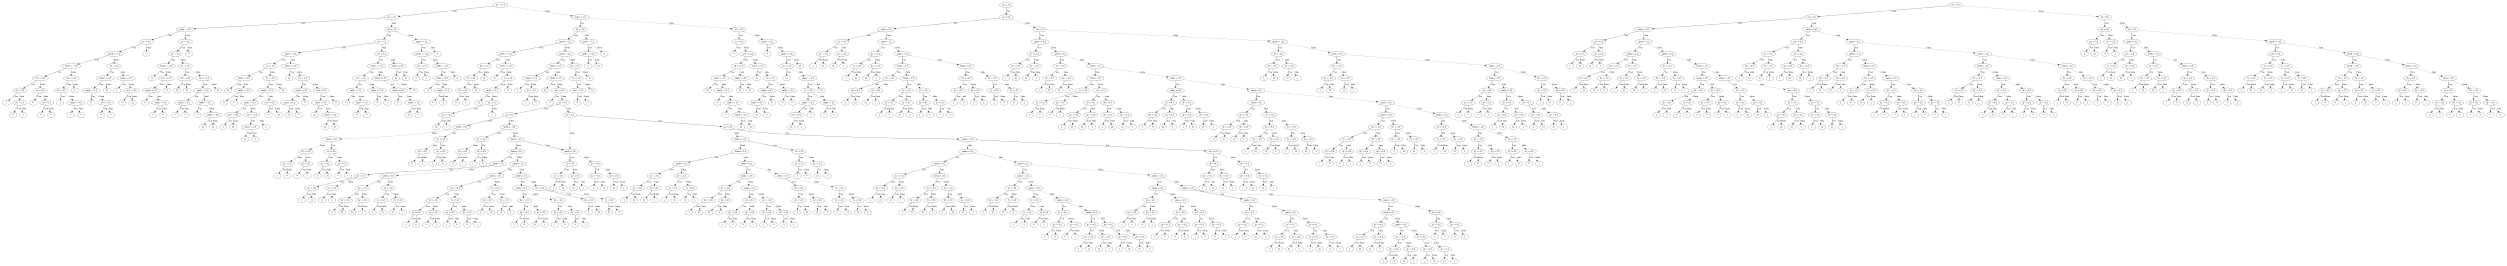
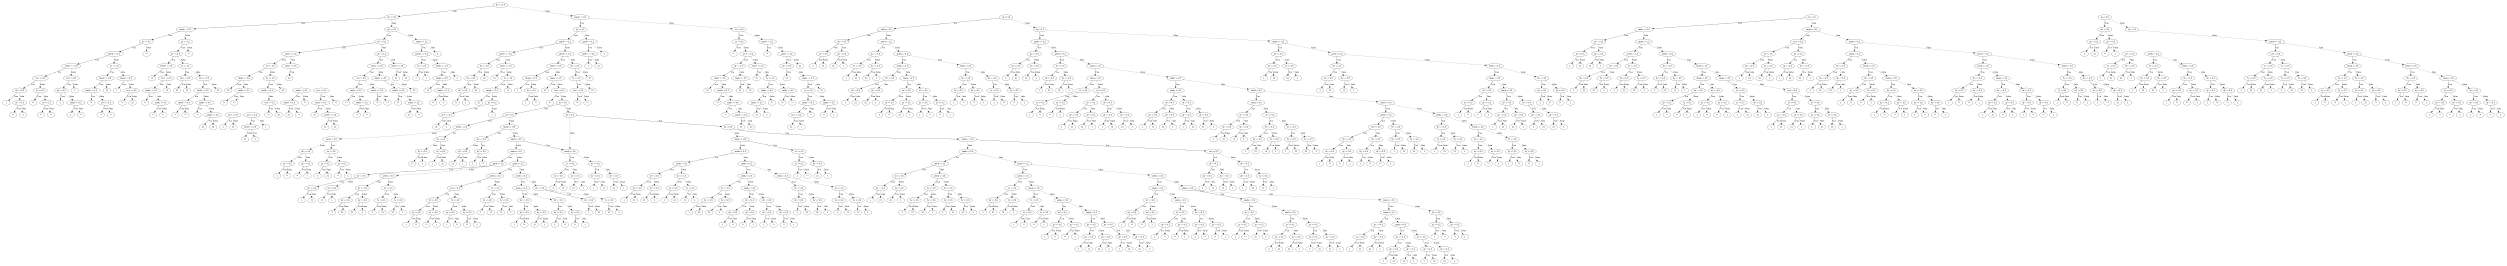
(1006, 5) -> none
(1955, 5) -> none
(2132, 42) -> none
(303, 78) -> none
(250, 103) -> none
